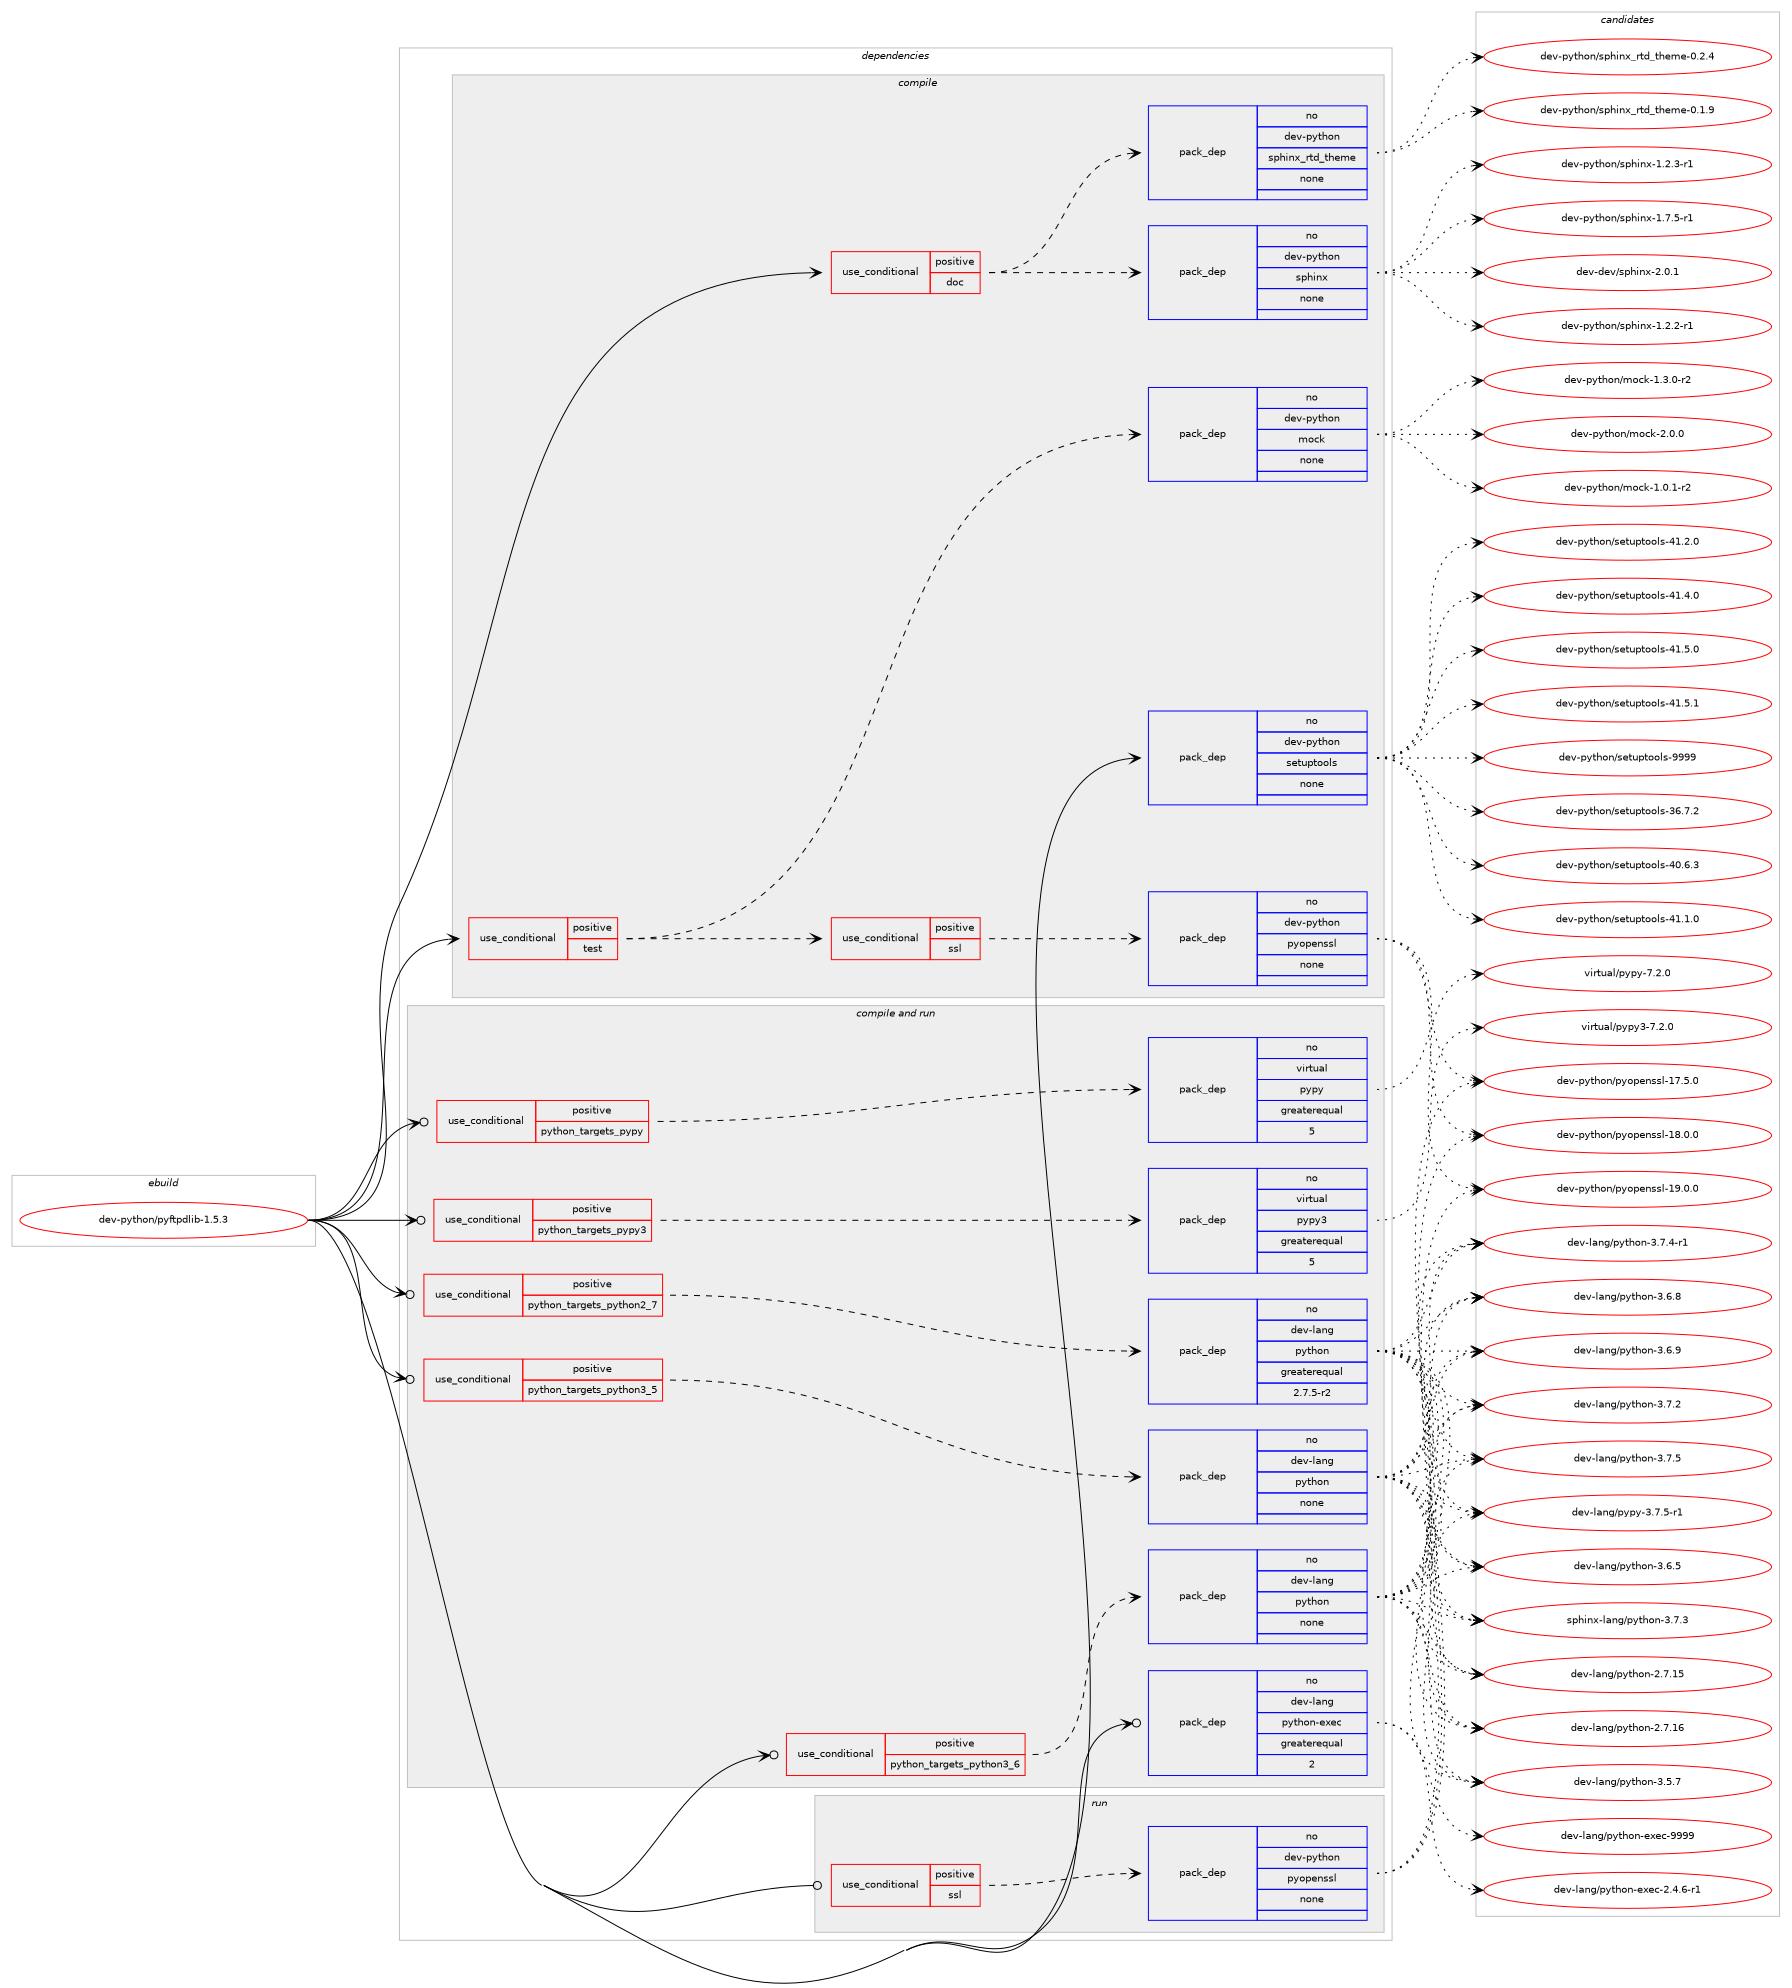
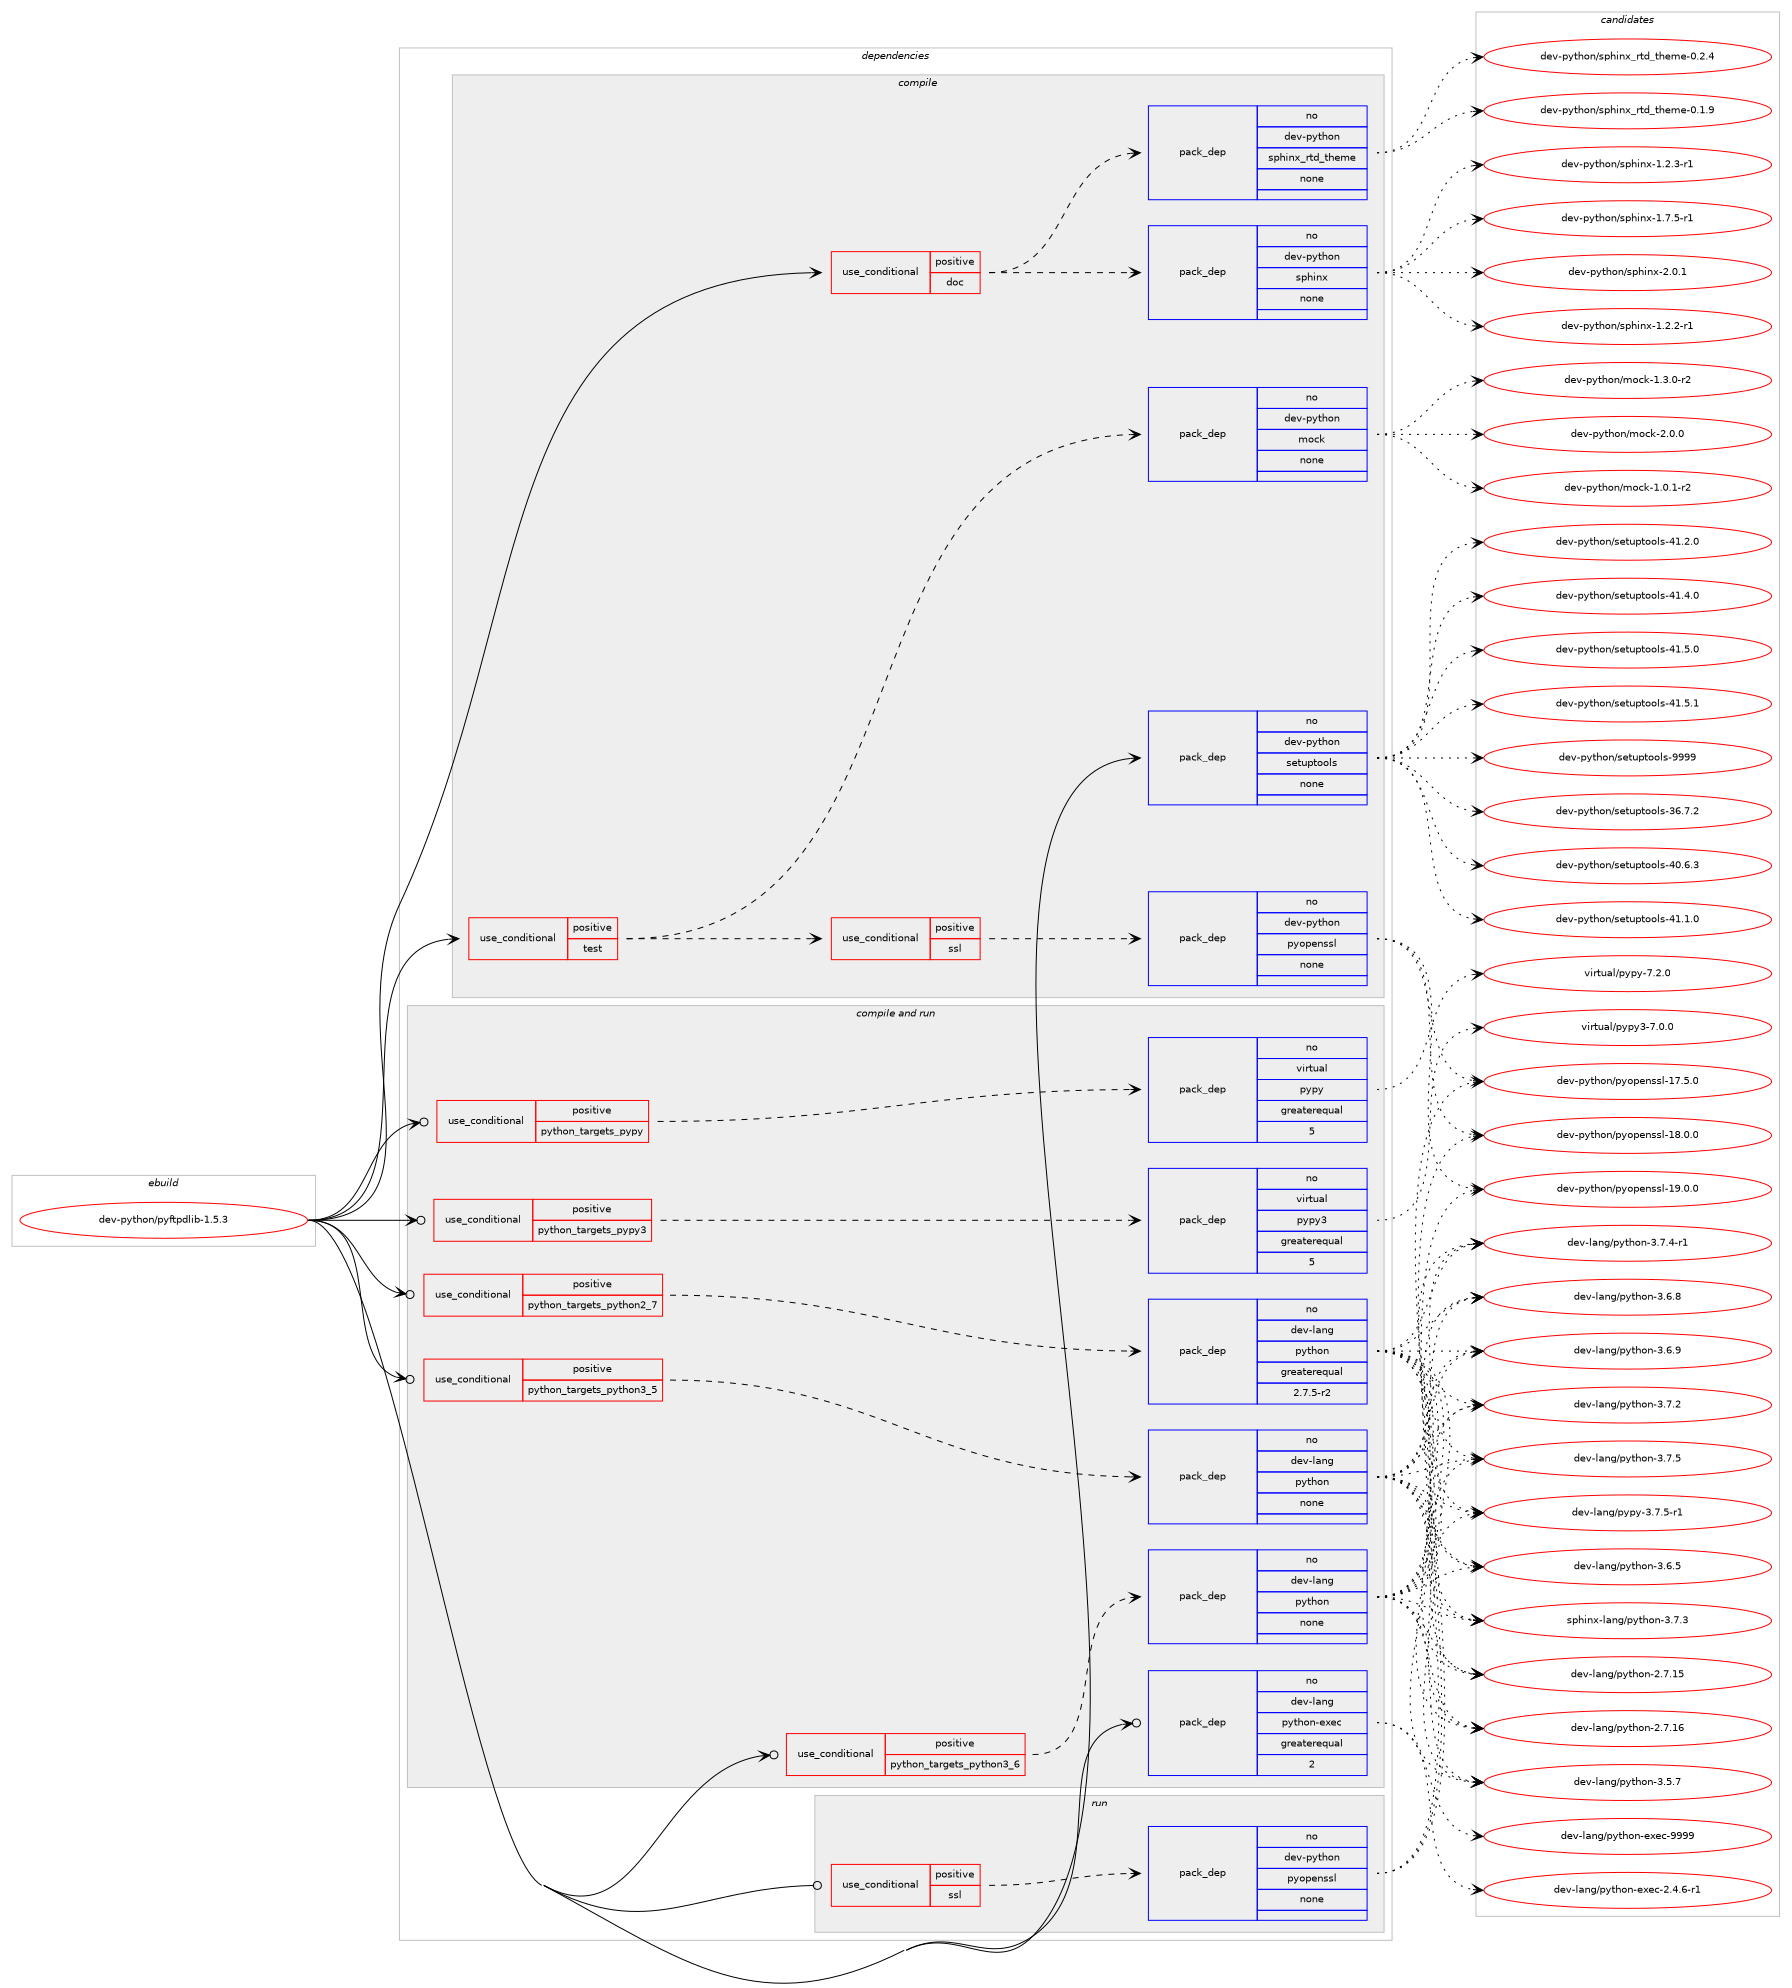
(1628, 273) -> (1628, 273)
(1628, 1028) -> (1628, 1028)
